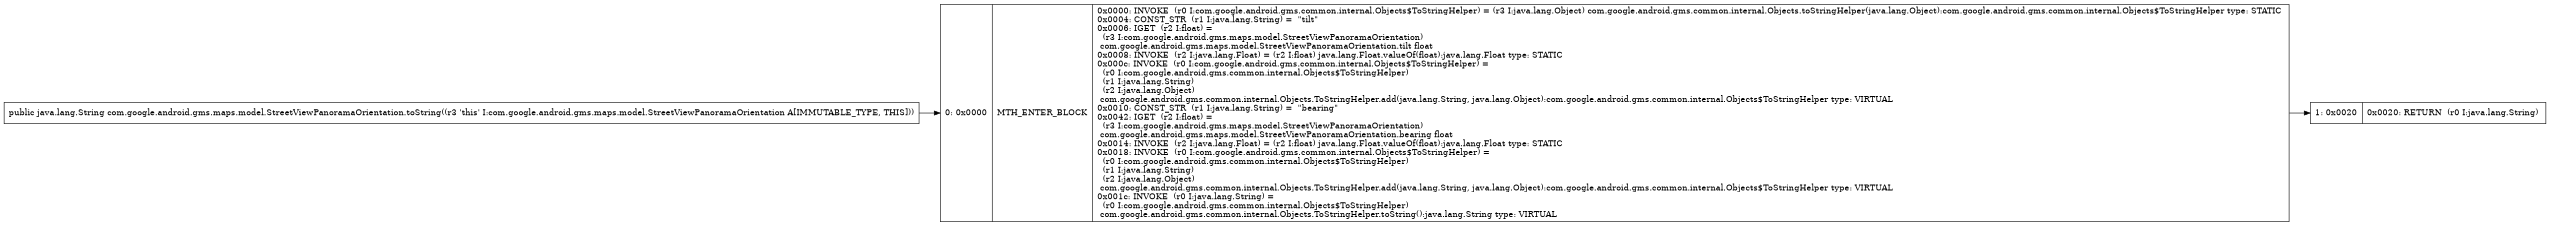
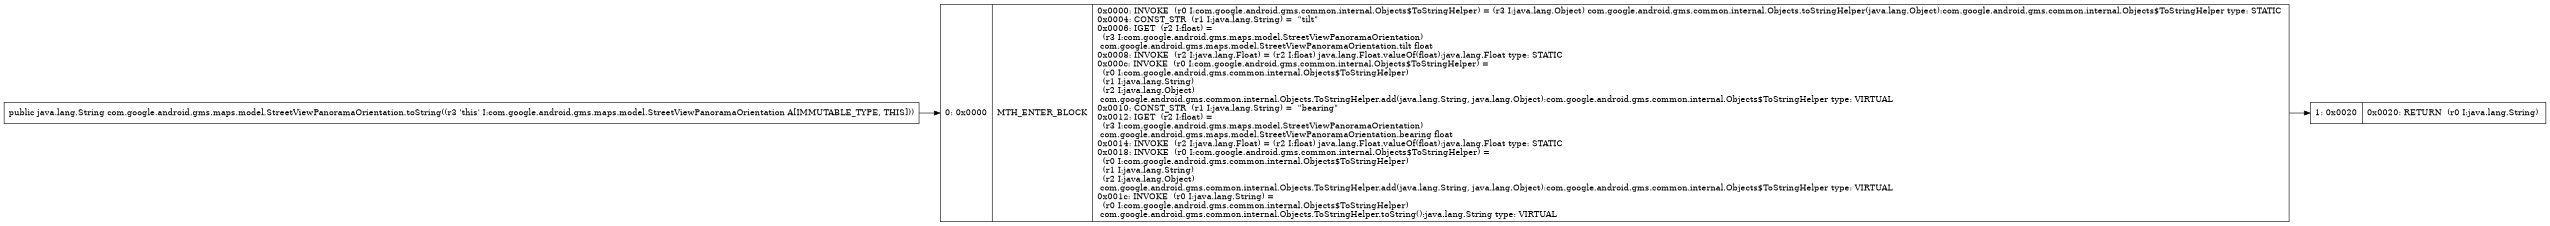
(1157, 117) -> (1157, 117)
